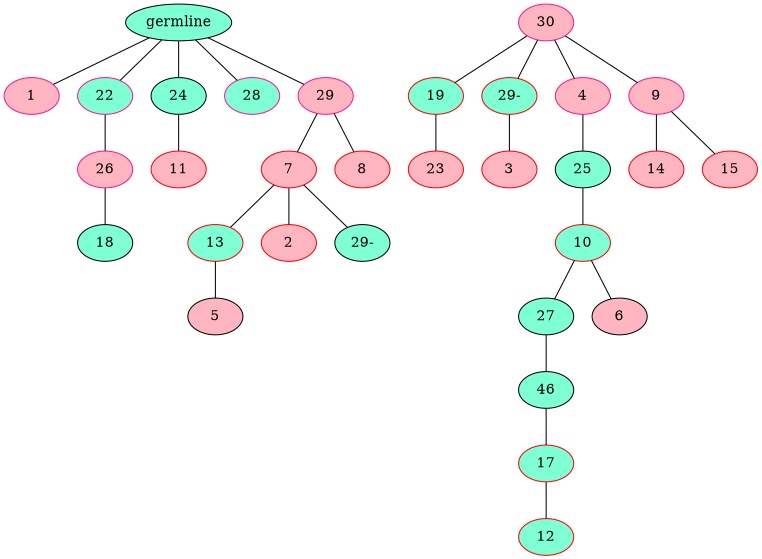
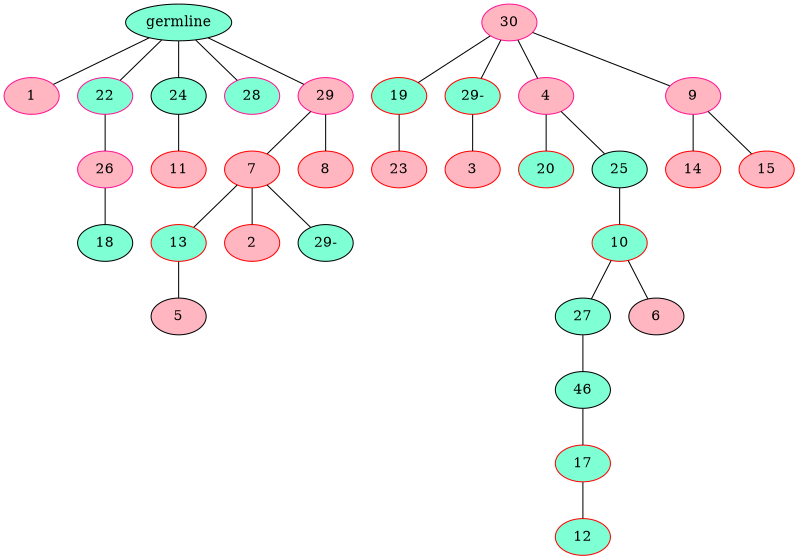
none -> (546, 169)
